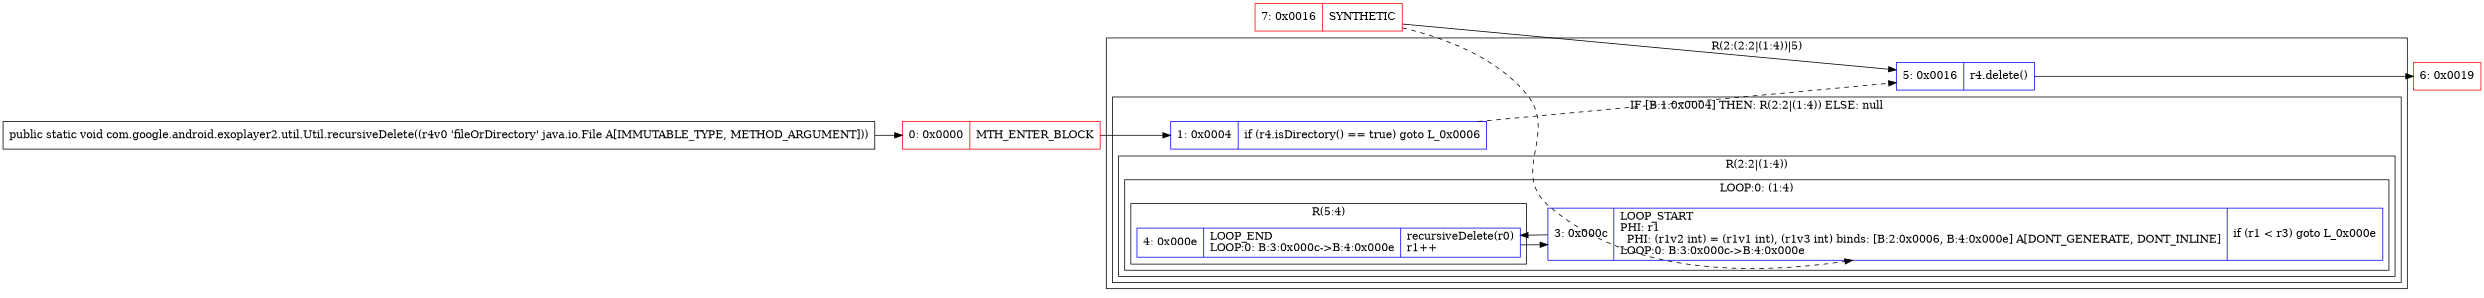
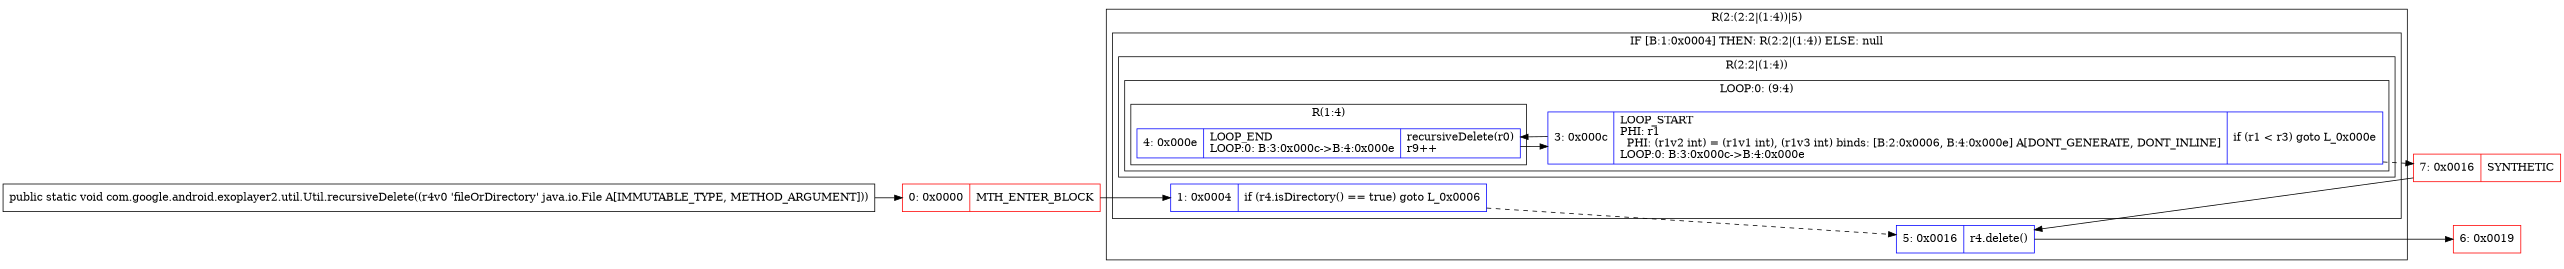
(1757, 189) -> (1757, 89)
(1329, 212) -> (1329, 113)
(1568, 220) -> (2394, 163)
(1422, 248) -> (1422, 149)
